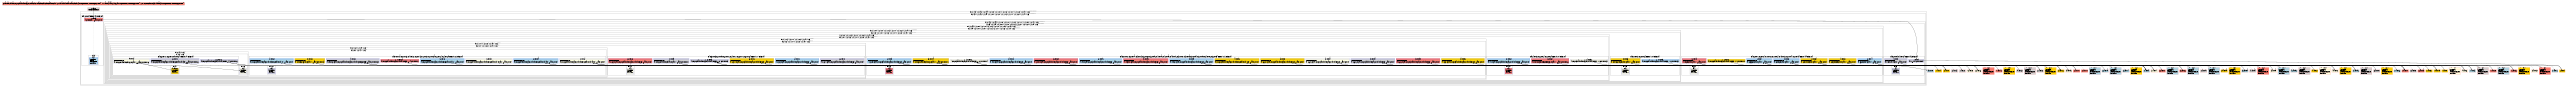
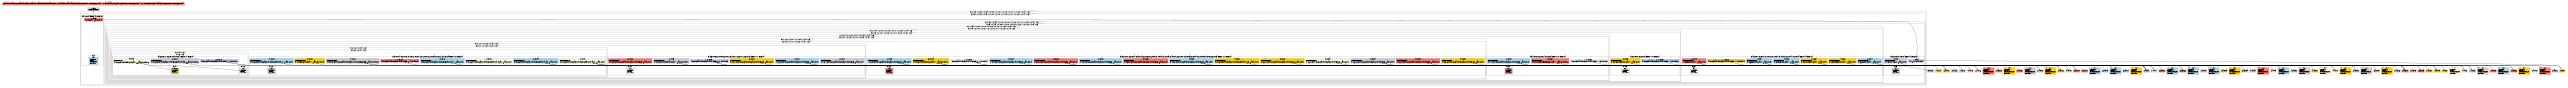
(119, 61) -> (118, 61)
(2020, 71) -> (2020, 71)
